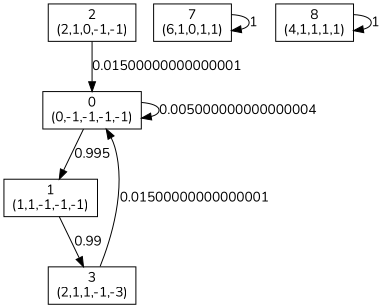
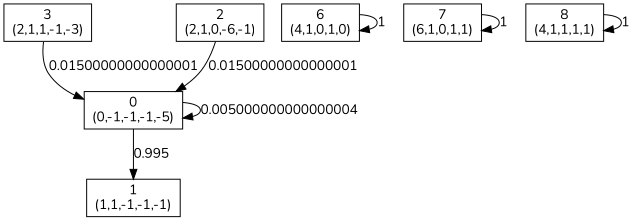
(92, 23) -> (220, 23)
none -> (321, 23)
(92, 110) -> (133, 110)
(69, 237) -> none
